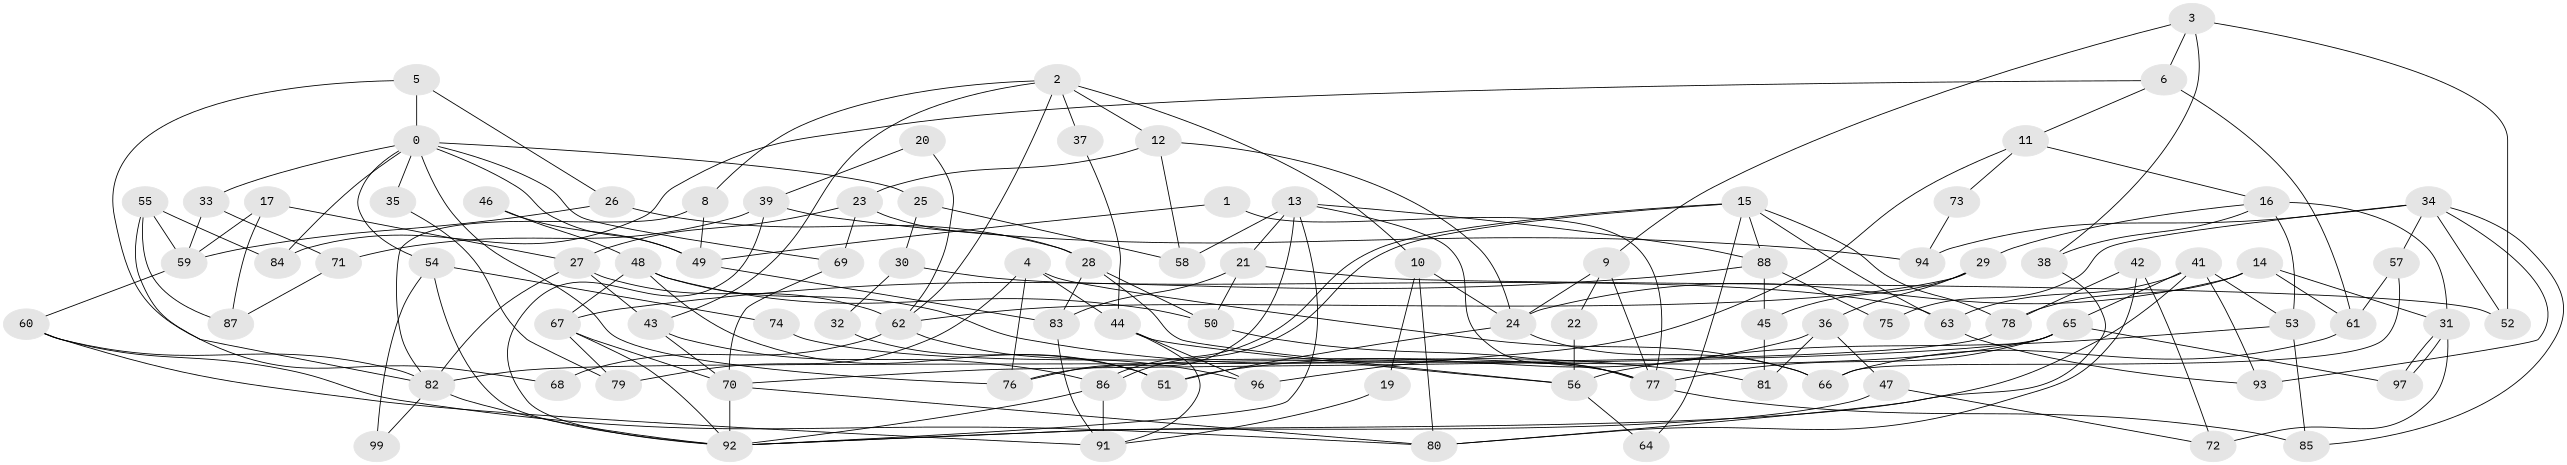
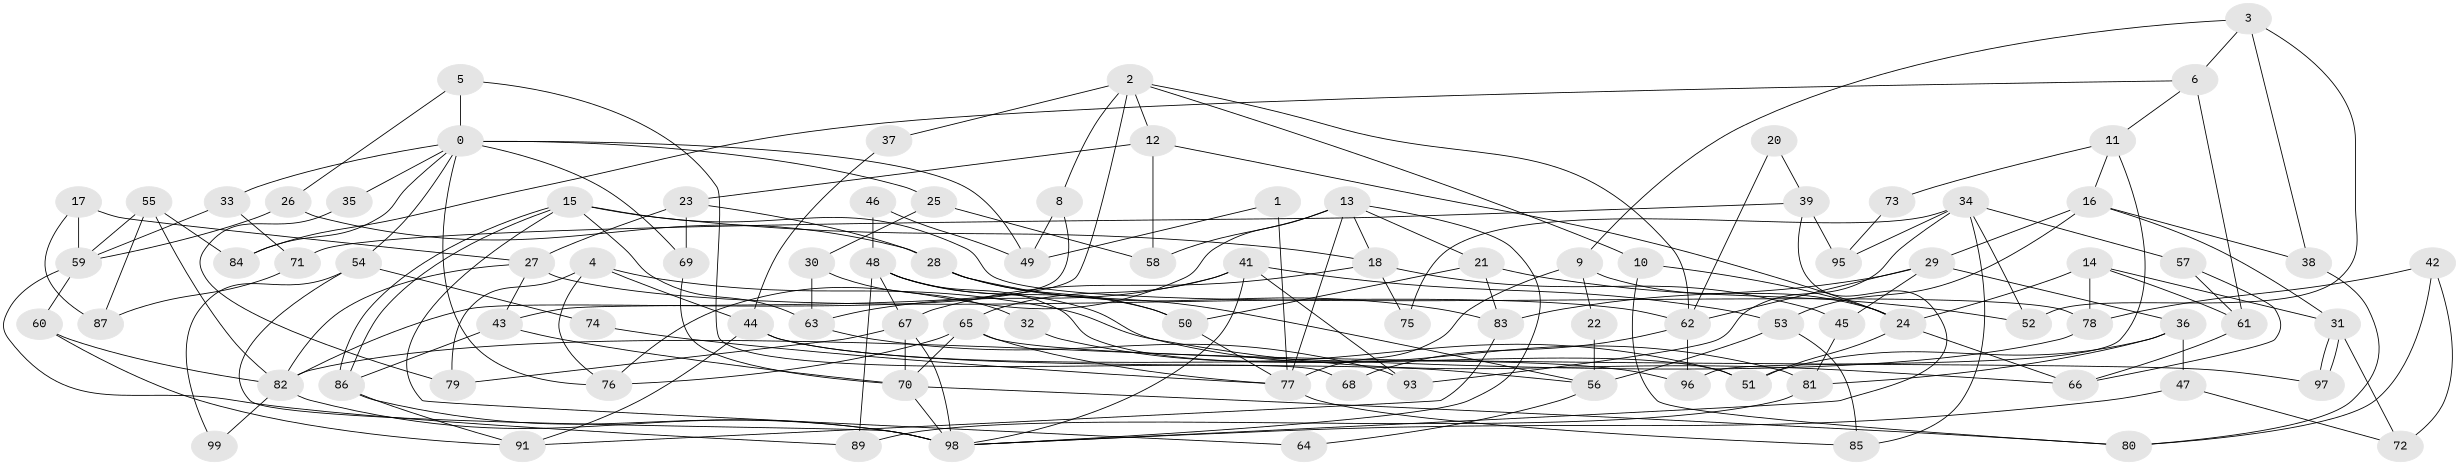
(1764, 263) -> (1375, 263)
(1922, 263) -> (1839, 263)
(878, 294) -> (1716, 294)
(1387, 385) -> none
(930, 427) -> none
(730, 446) -> (952, 446)
none -> (858, 446)
